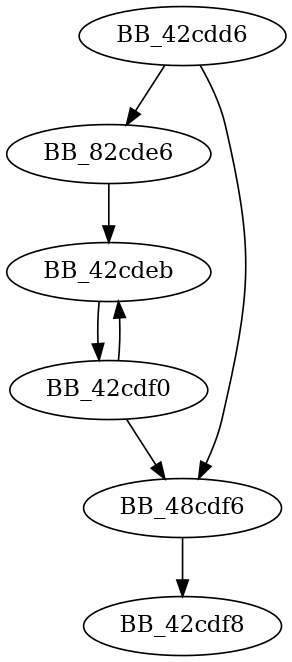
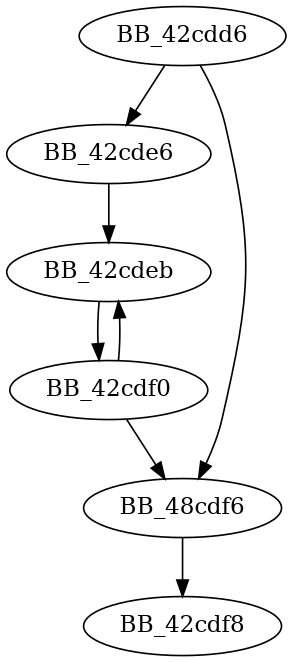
(109, 154) -> (109, 154)
